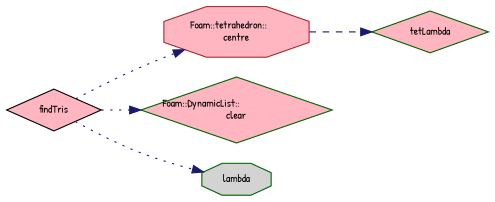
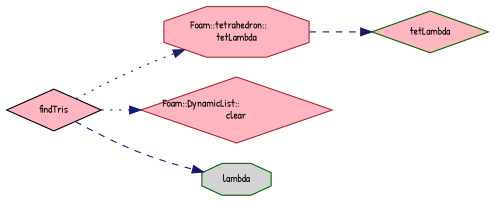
(237, 32) -> (237, 32)
(237, 110) -> (237, 110)
(132, 149) -> (132, 149)
